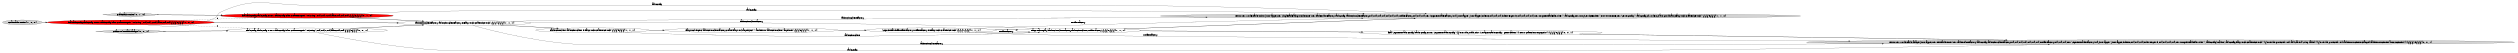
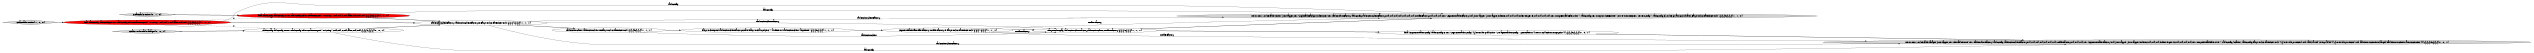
(22, 22) -> (31, 22)
